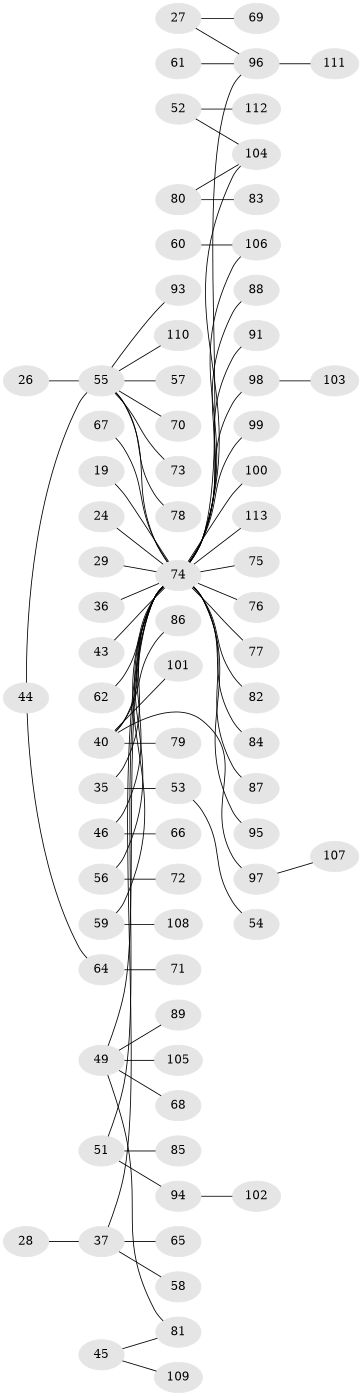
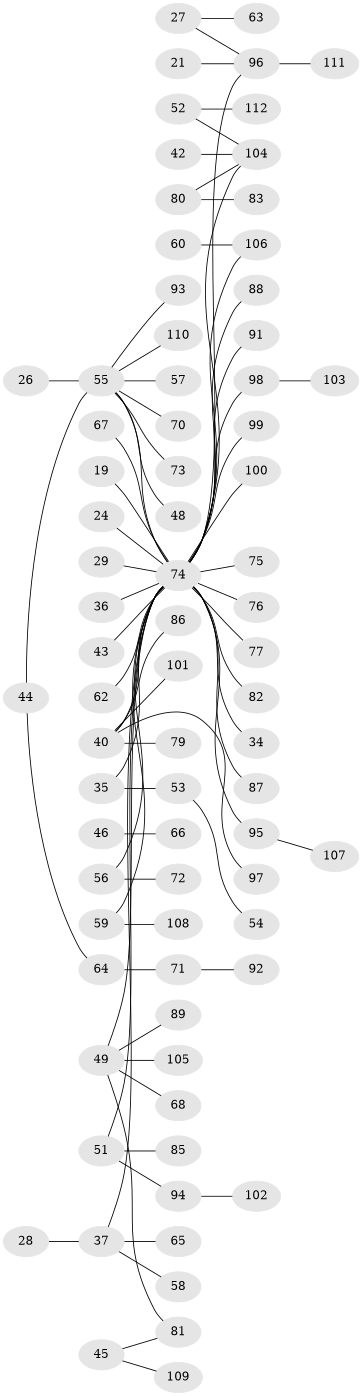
(257, 18) -> (257, 18)
(178, 64) -> (178, 64)
none -> (178, 154)
(178, 517) -> (178, 517)
(257, 517) -> none
(139, 704) -> none
(257, 743) -> (257, 743)
(295, 868) -> (295, 845)
none -> (257, 970)
